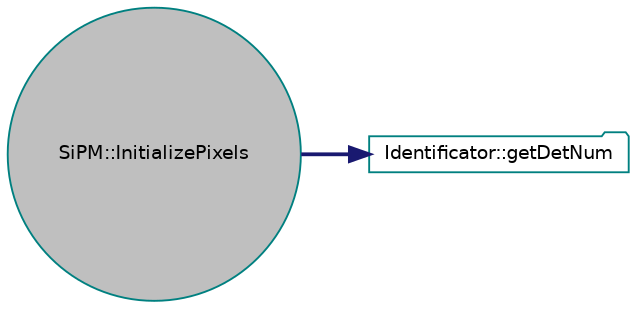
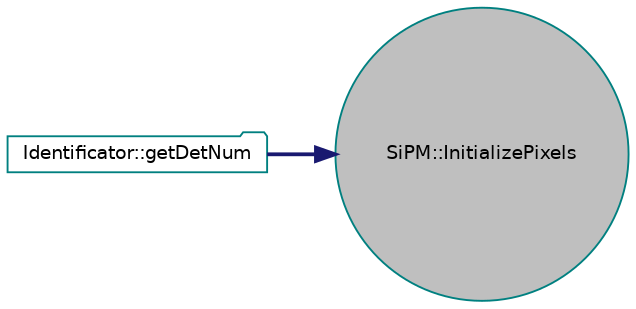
(325, 154) -> (291, 154)
